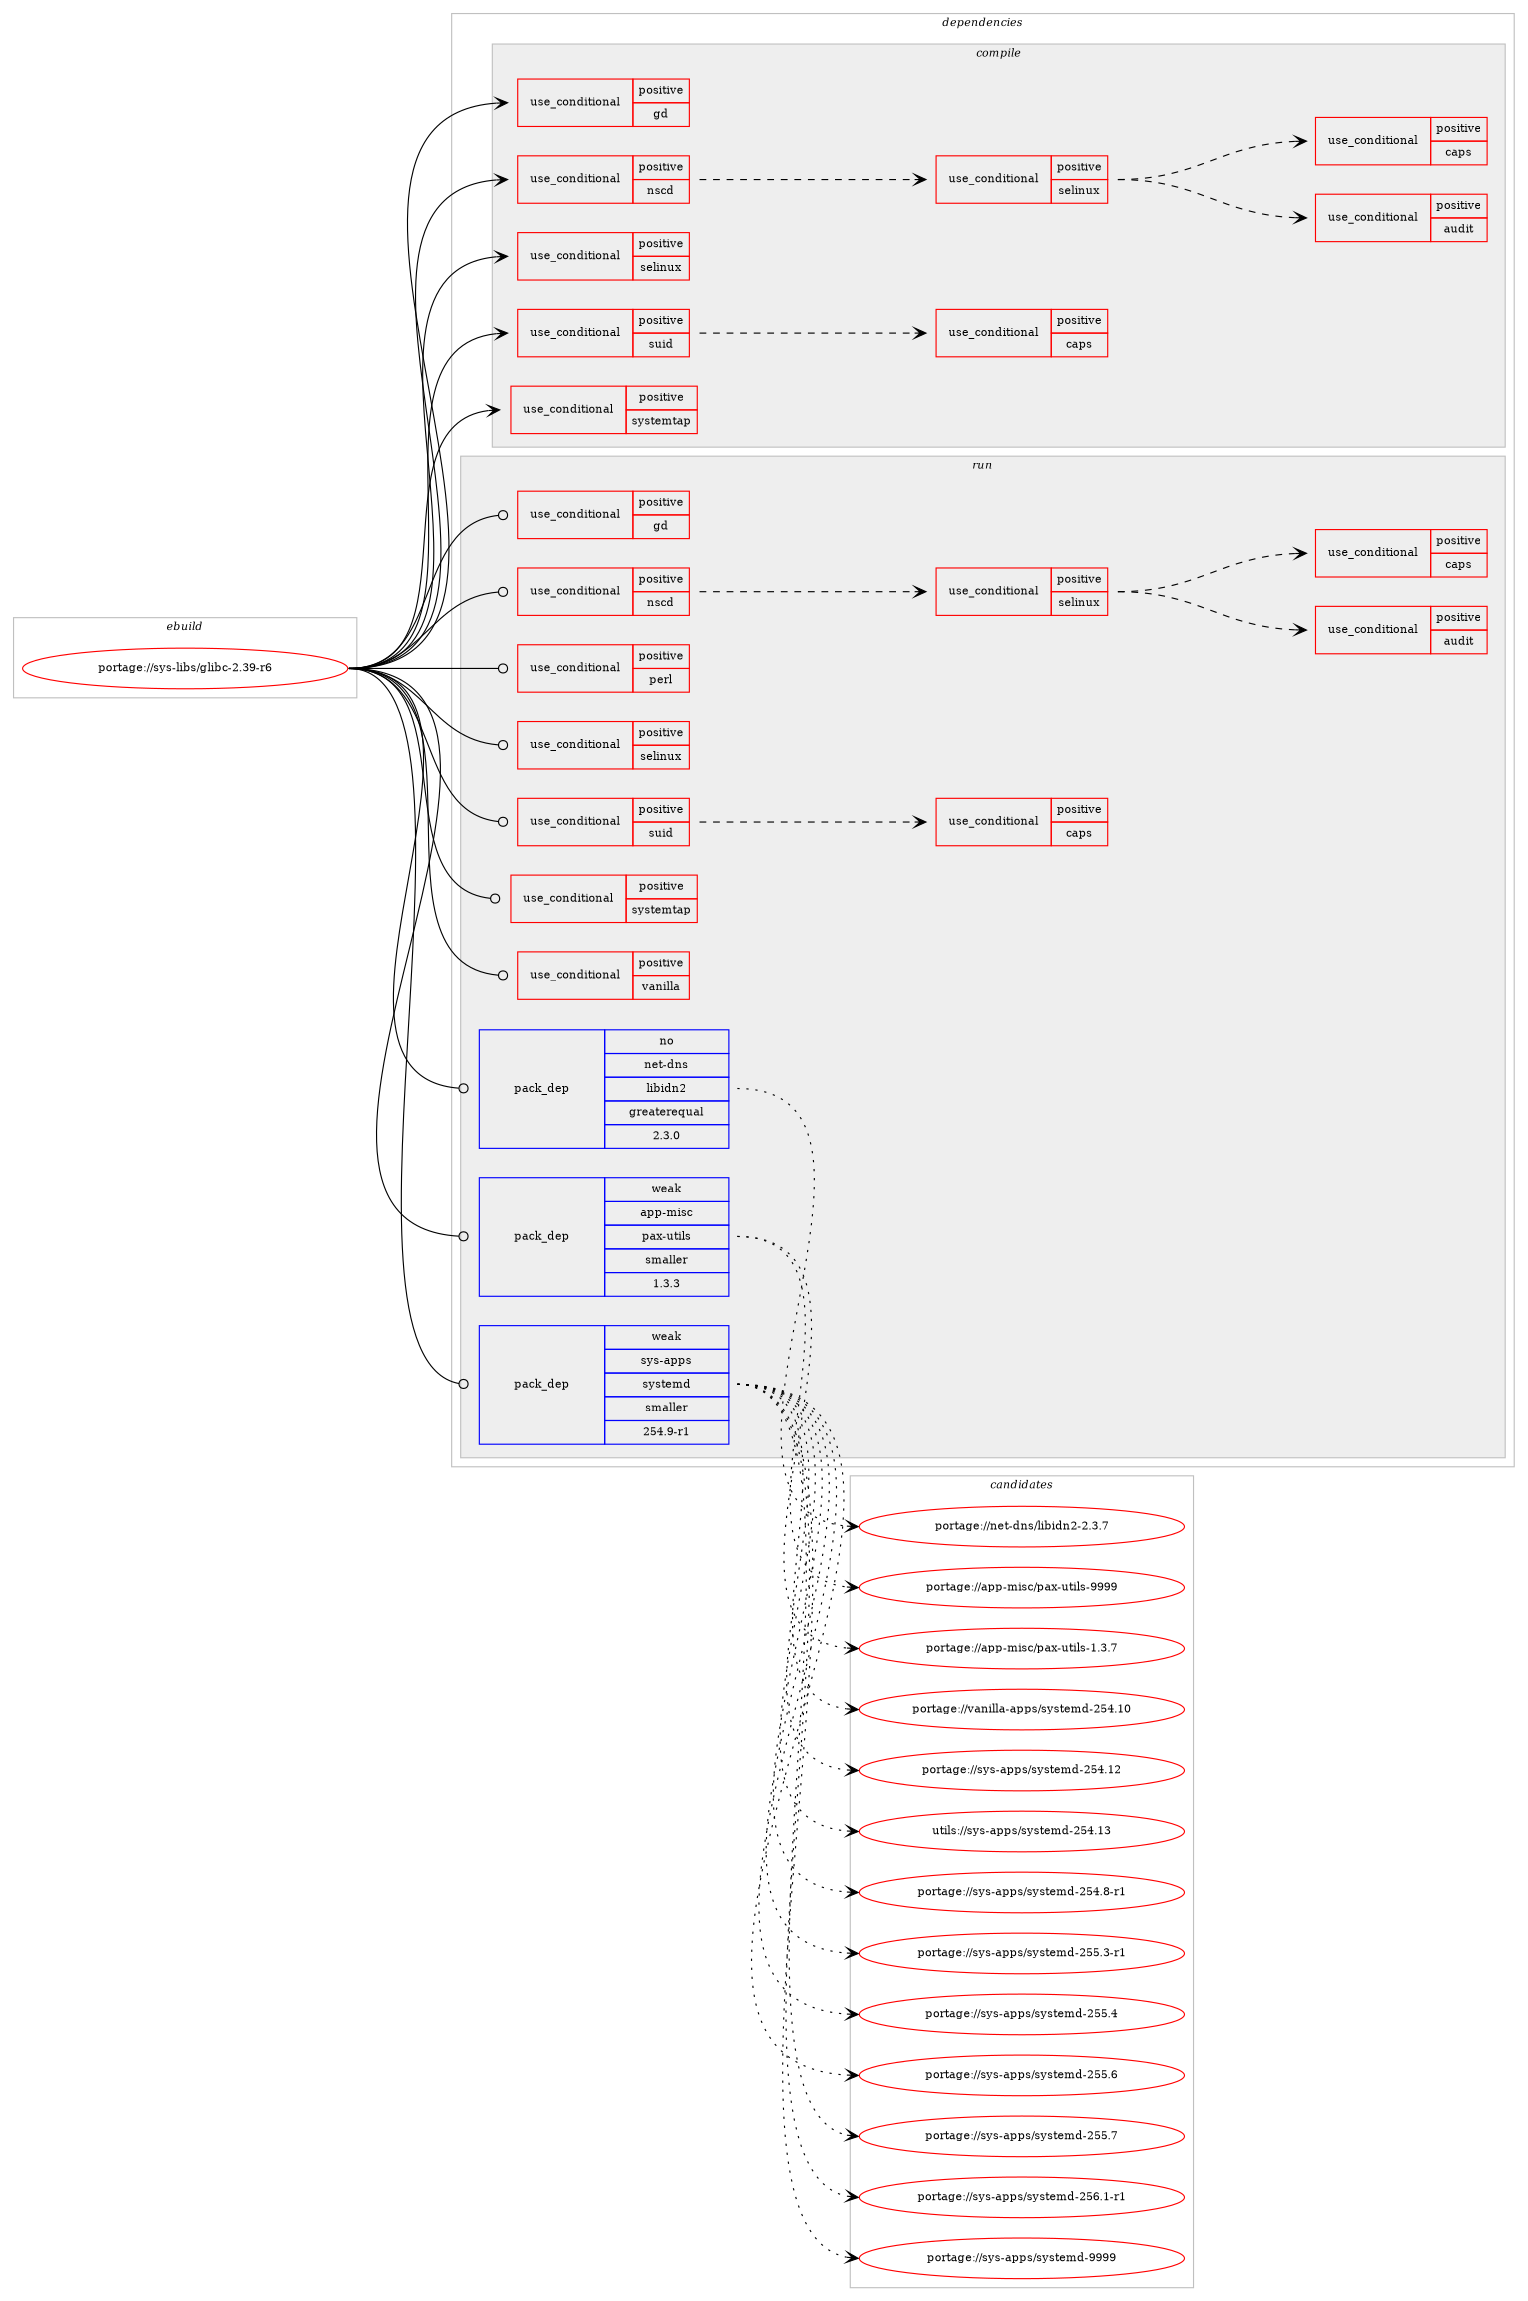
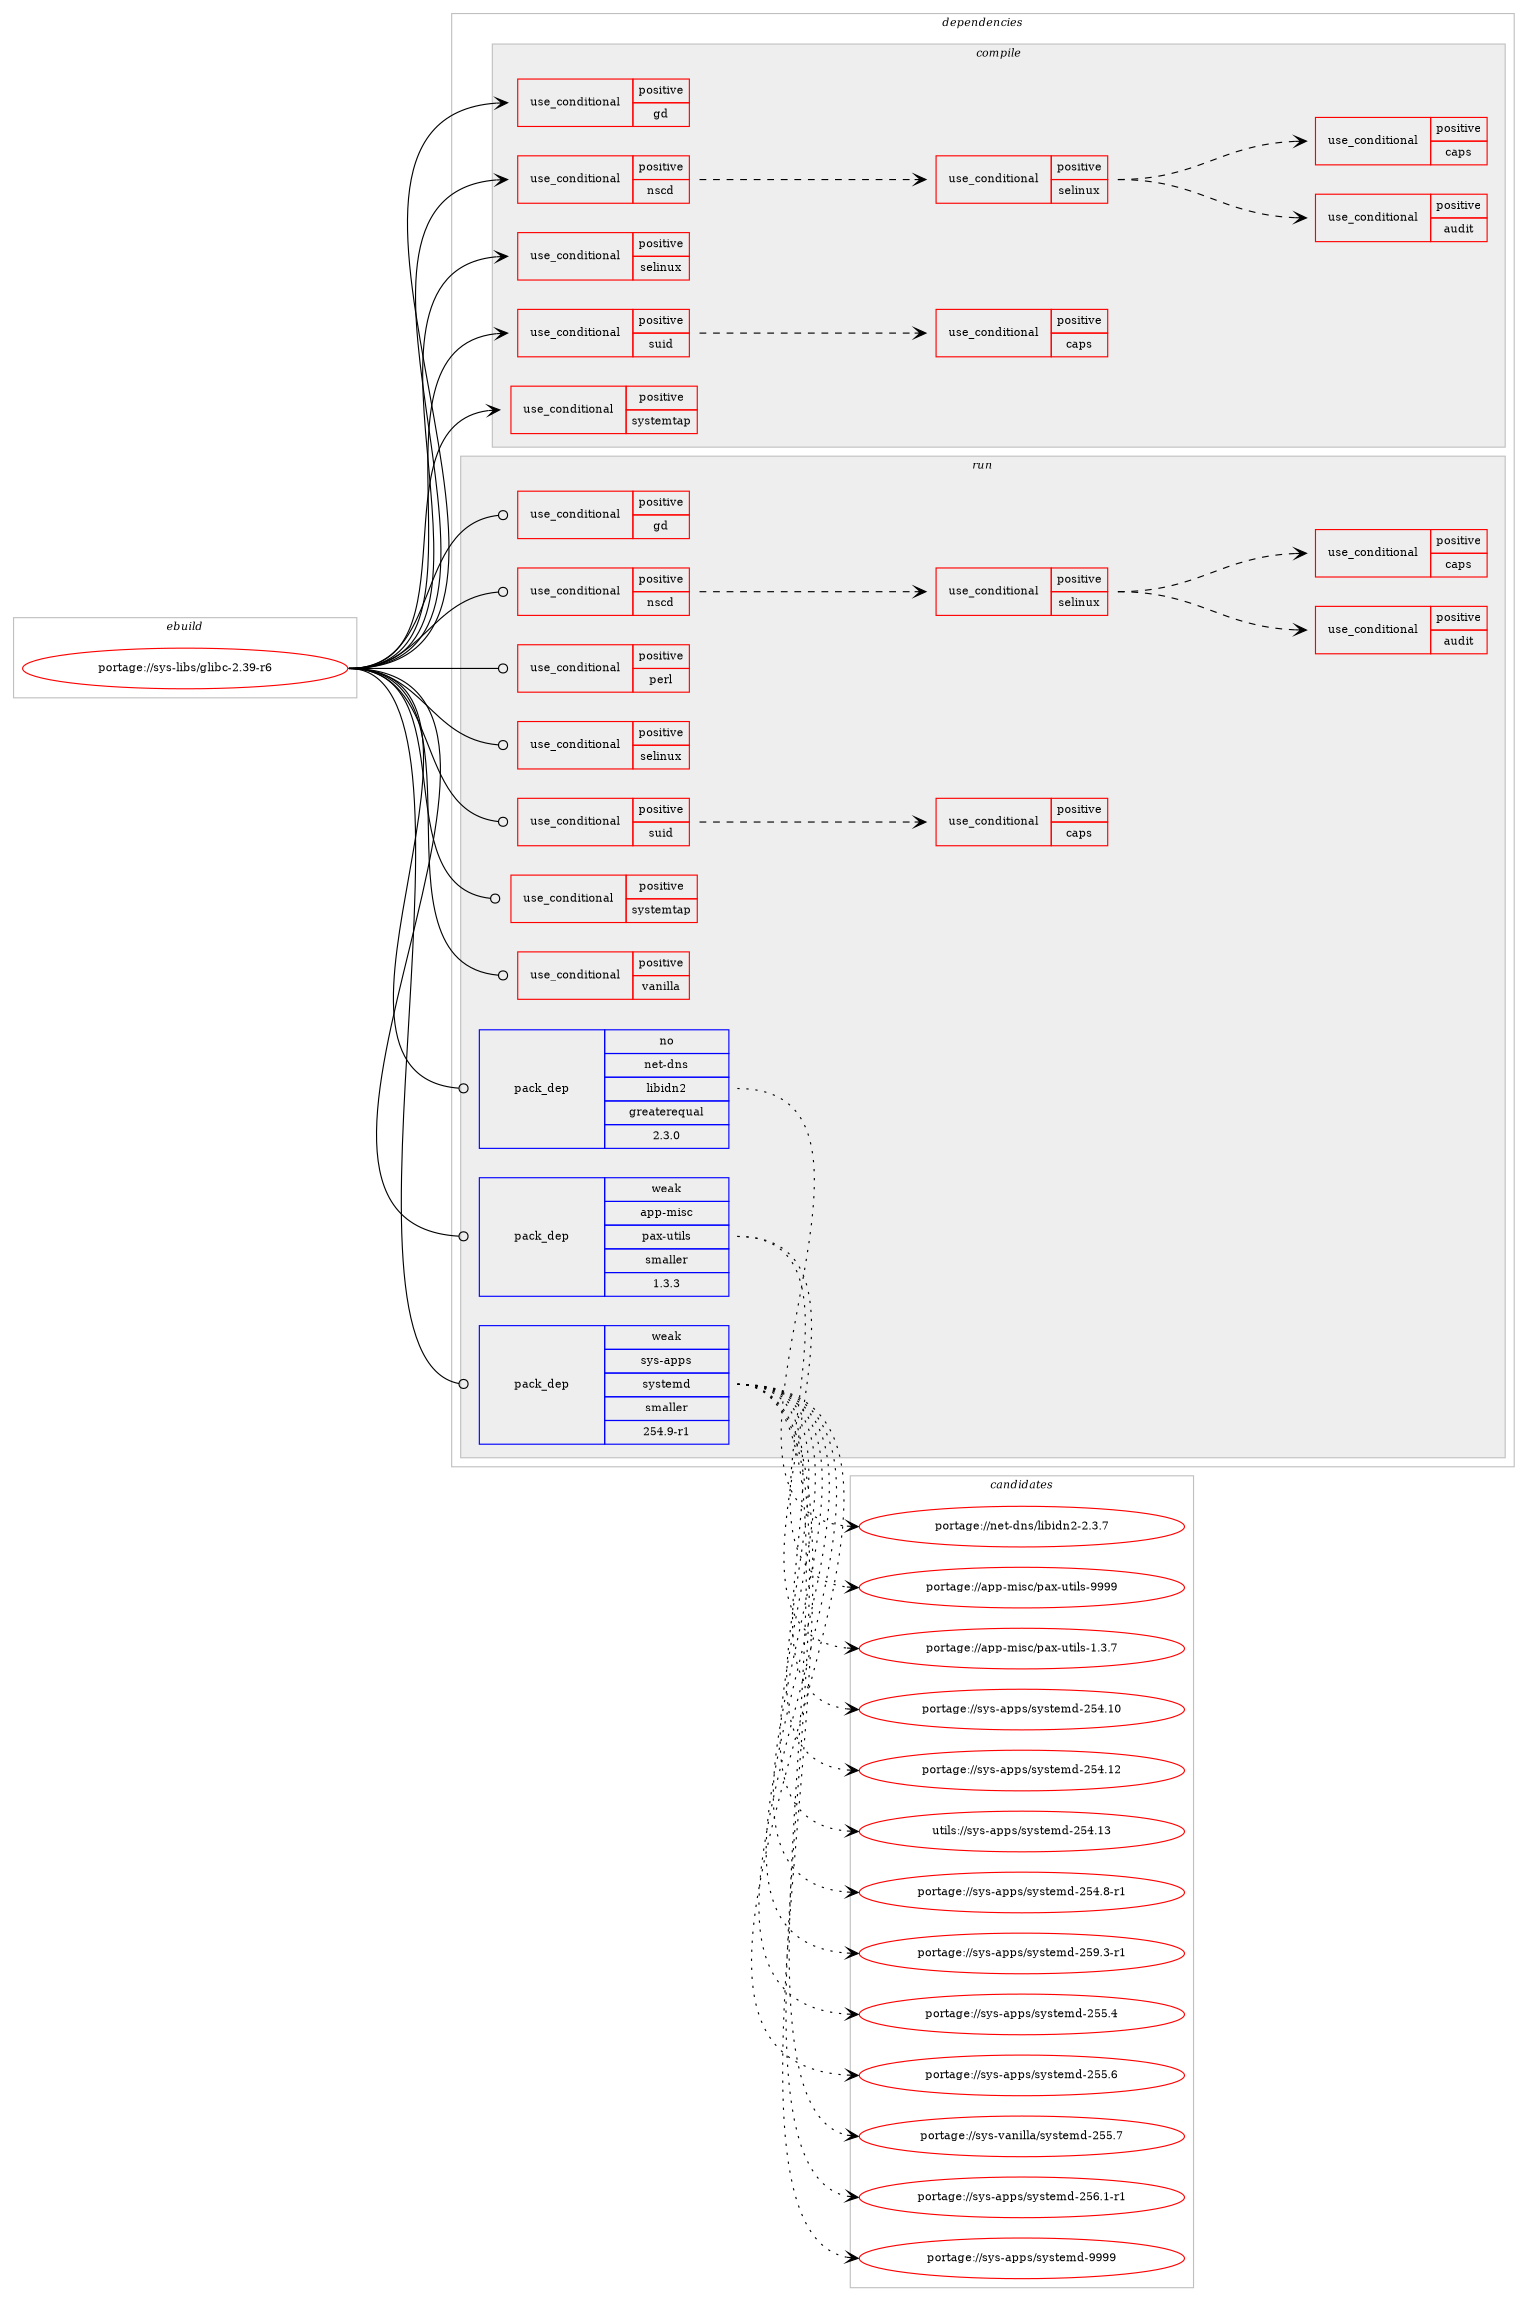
(1022, 1710) -> (1022, 1710)
(1022, 1953) -> (1022, 1953)
(1022, 2136) -> (1022, 2136)
